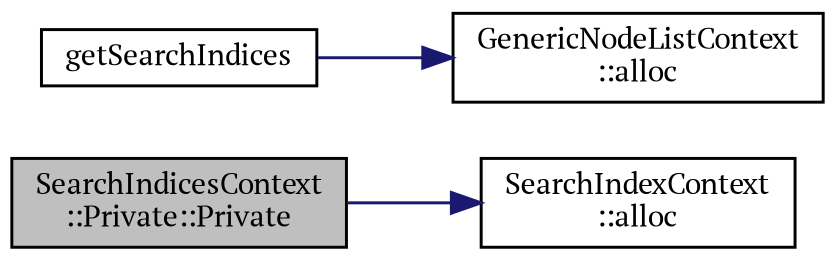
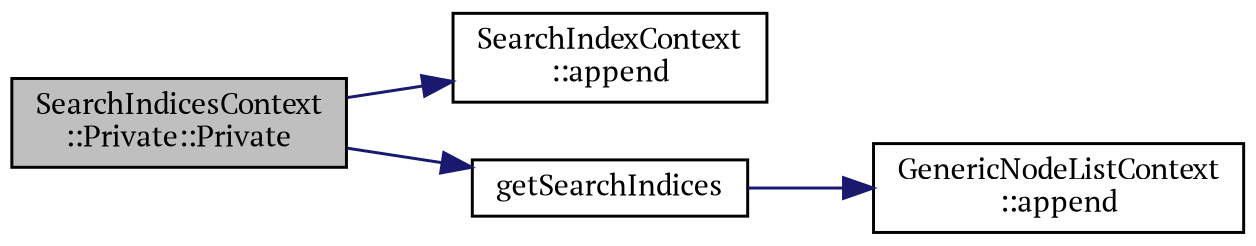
(638, 58) -> (1059, 188)
none -> (394, 155)
(638, 203) -> (610, 58)
